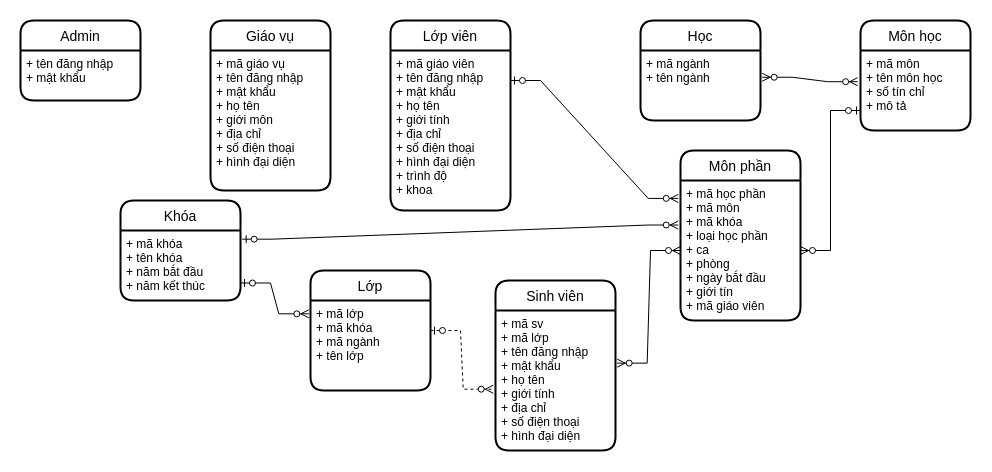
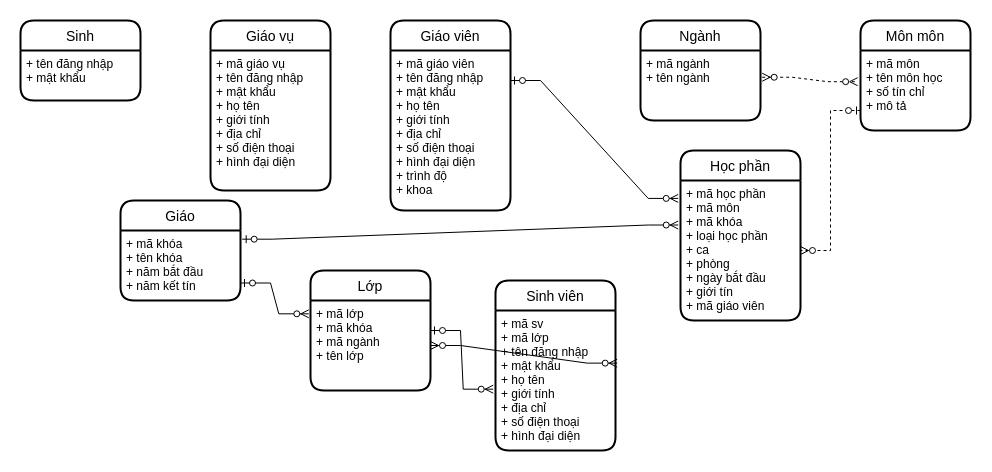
(80, 36) -> (80, 36)
(450, 36) -> (450, 36)
(700, 36) -> (700, 36)
(915, 36) -> (915, 36)
(250, 64) -> (250, 64)
(801, 78) -> (801, 78)
(740, 166) -> (740, 166)
(831, 181) -> (831, 181)
(180, 216) -> (180, 216)
(153, 244) -> (153, 244)
(649, 308) -> (524, 354)
(461, 352) -> (461, 352)
